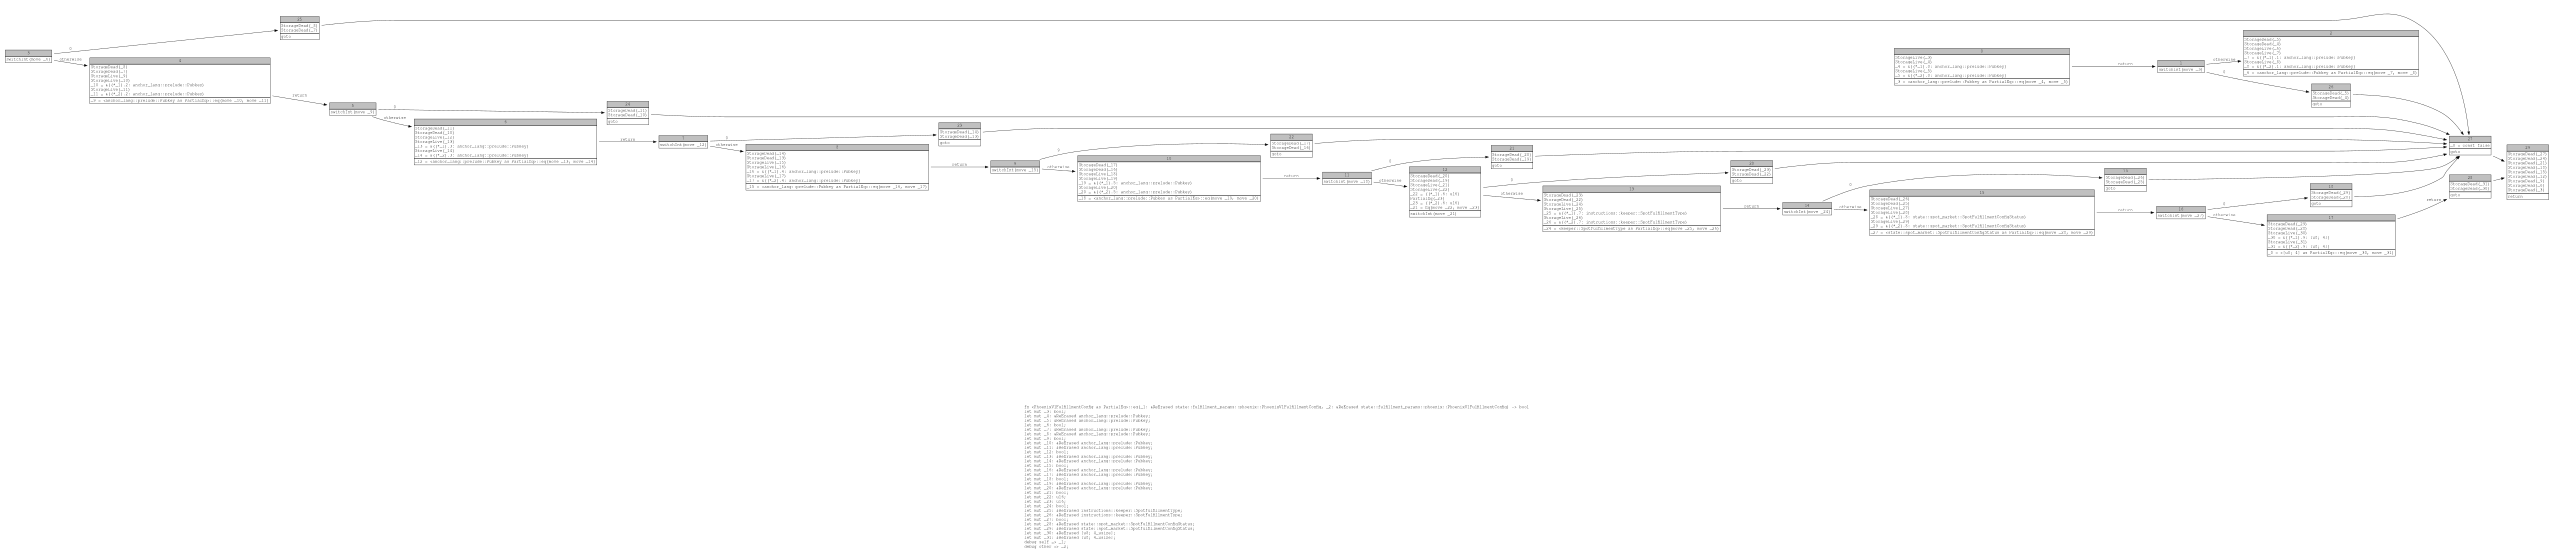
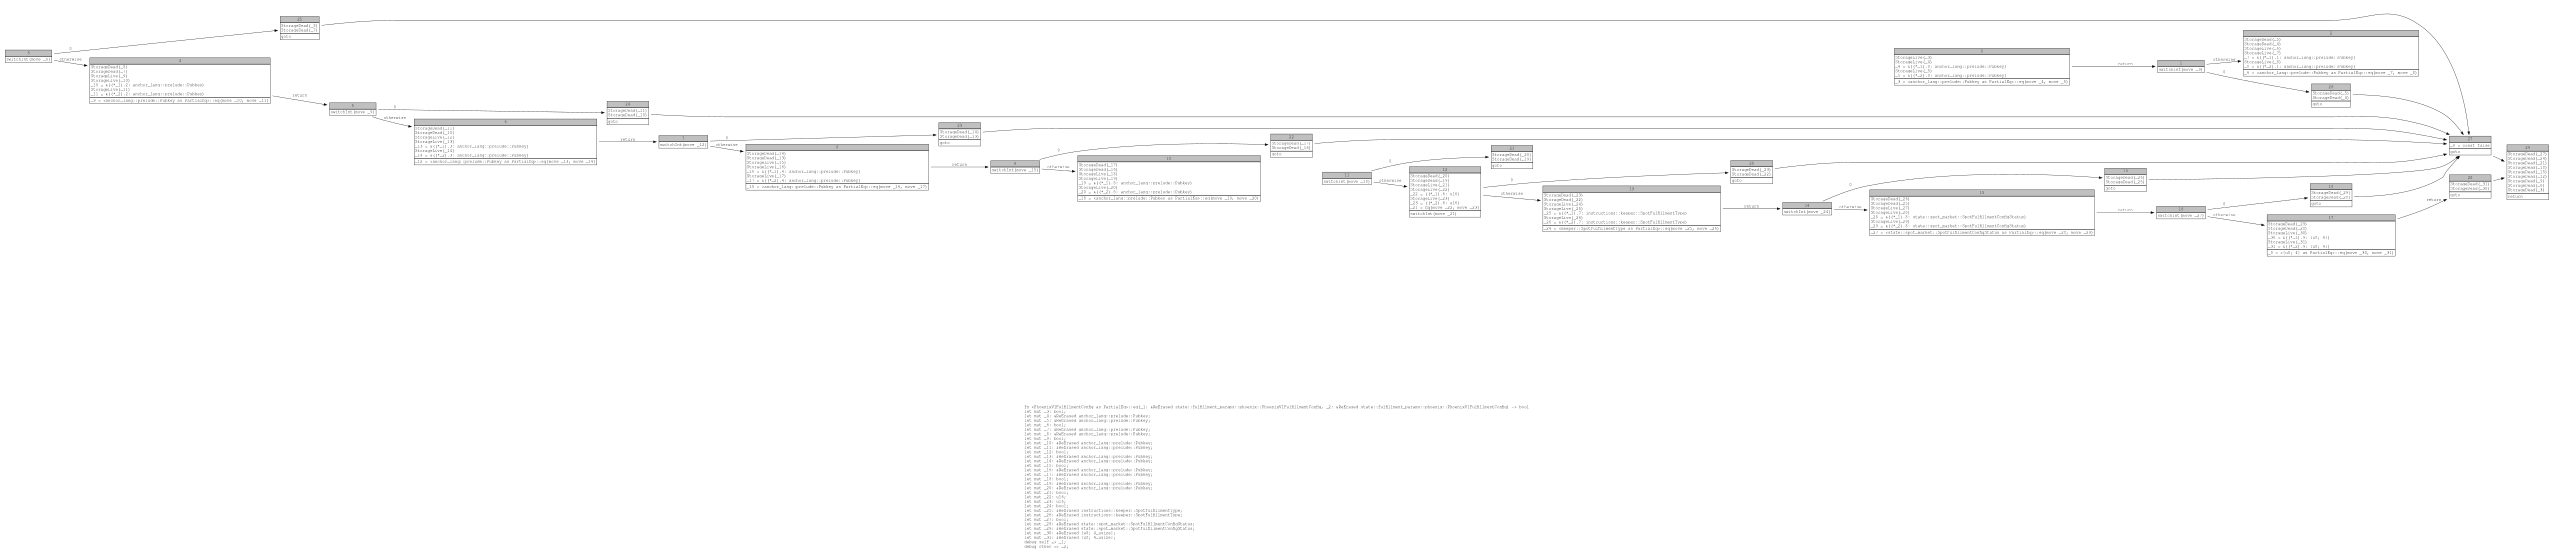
(1989, 151) -> none
(1290, 178) -> none
(1428, 199) -> (1430, 199)
